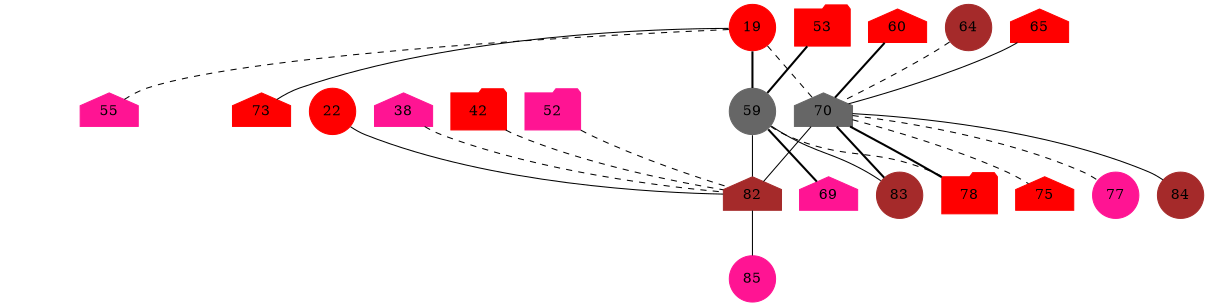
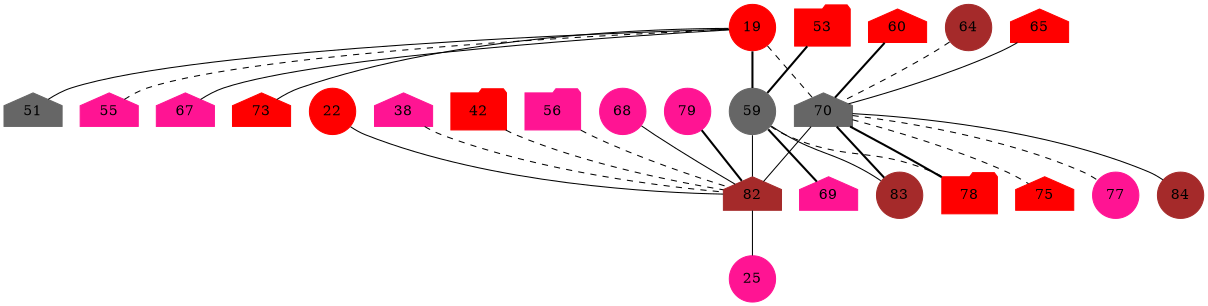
none -> (33, 111)
none -> (185, 111)
(553, 111) -> (553, 111)
none -> (623, 111)
none -> (688, 111)
(752, 279) -> (752, 279)
